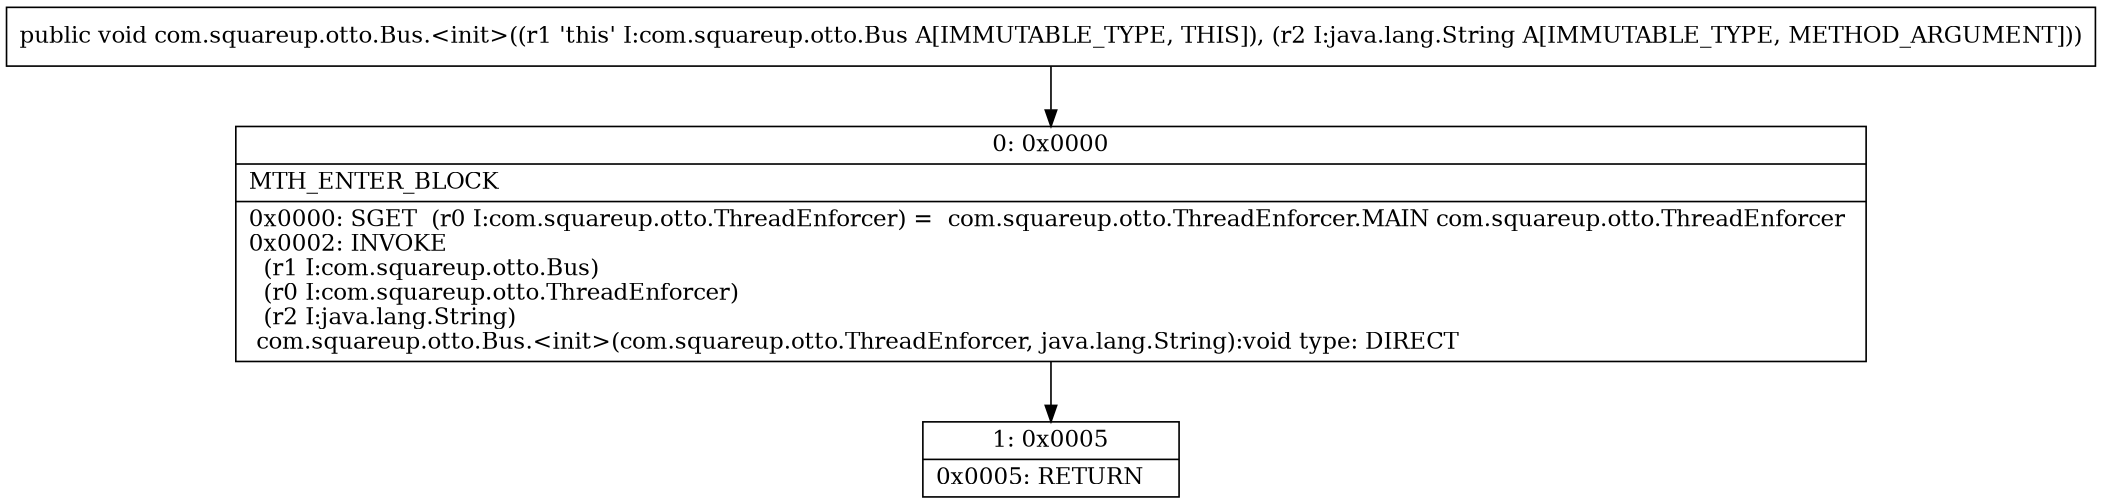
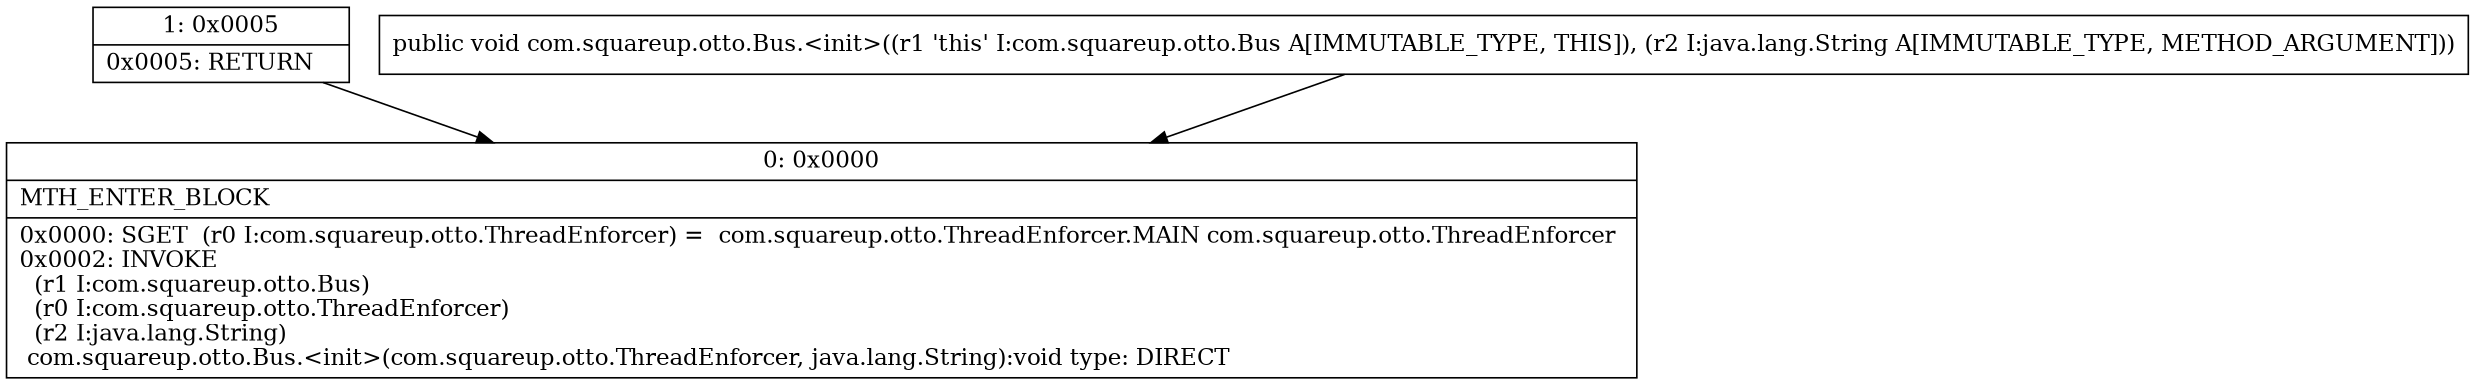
(1051, 383) -> (400, 110)
